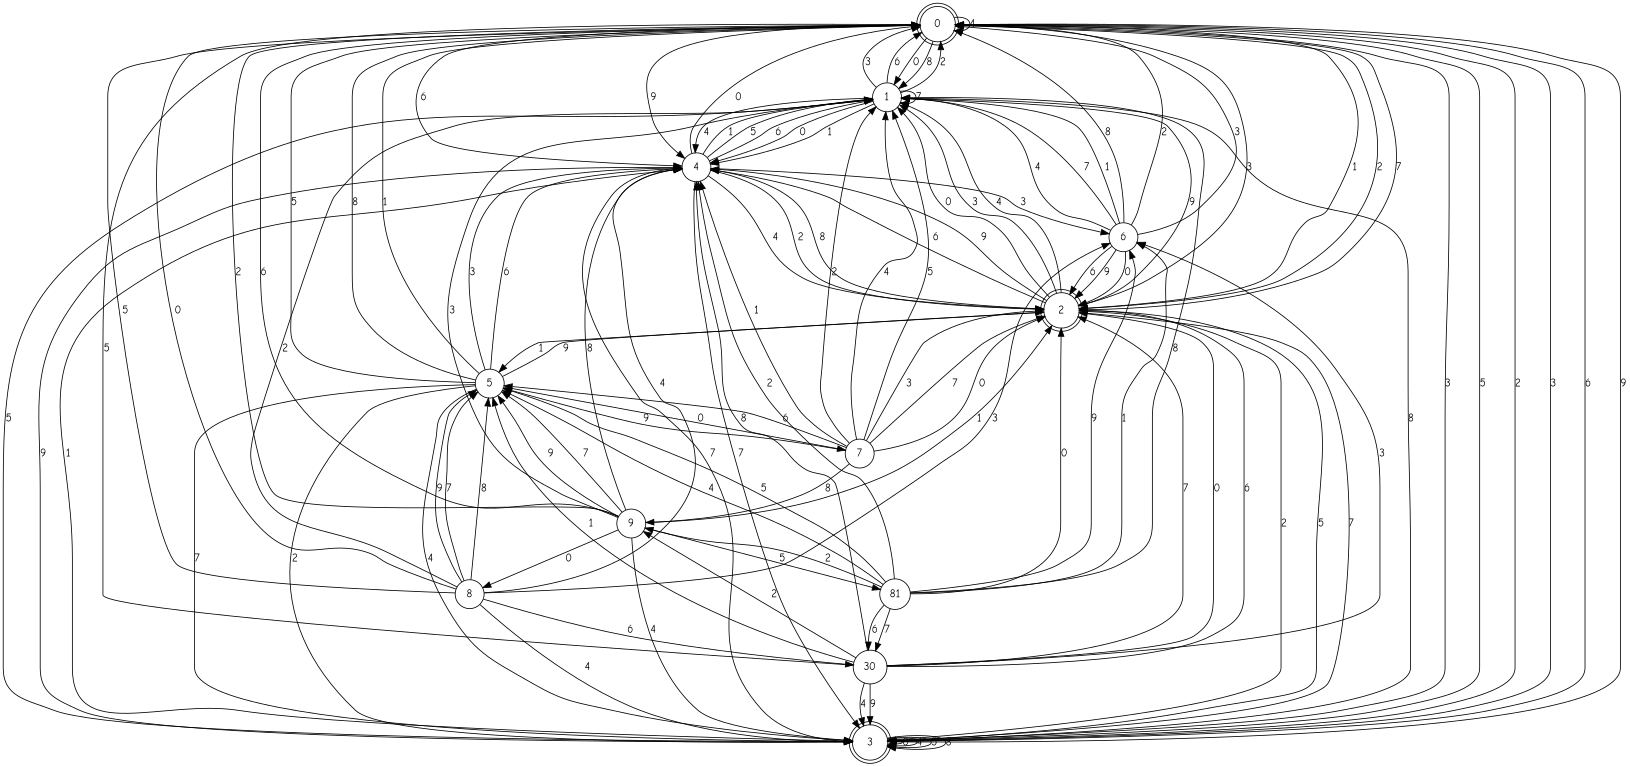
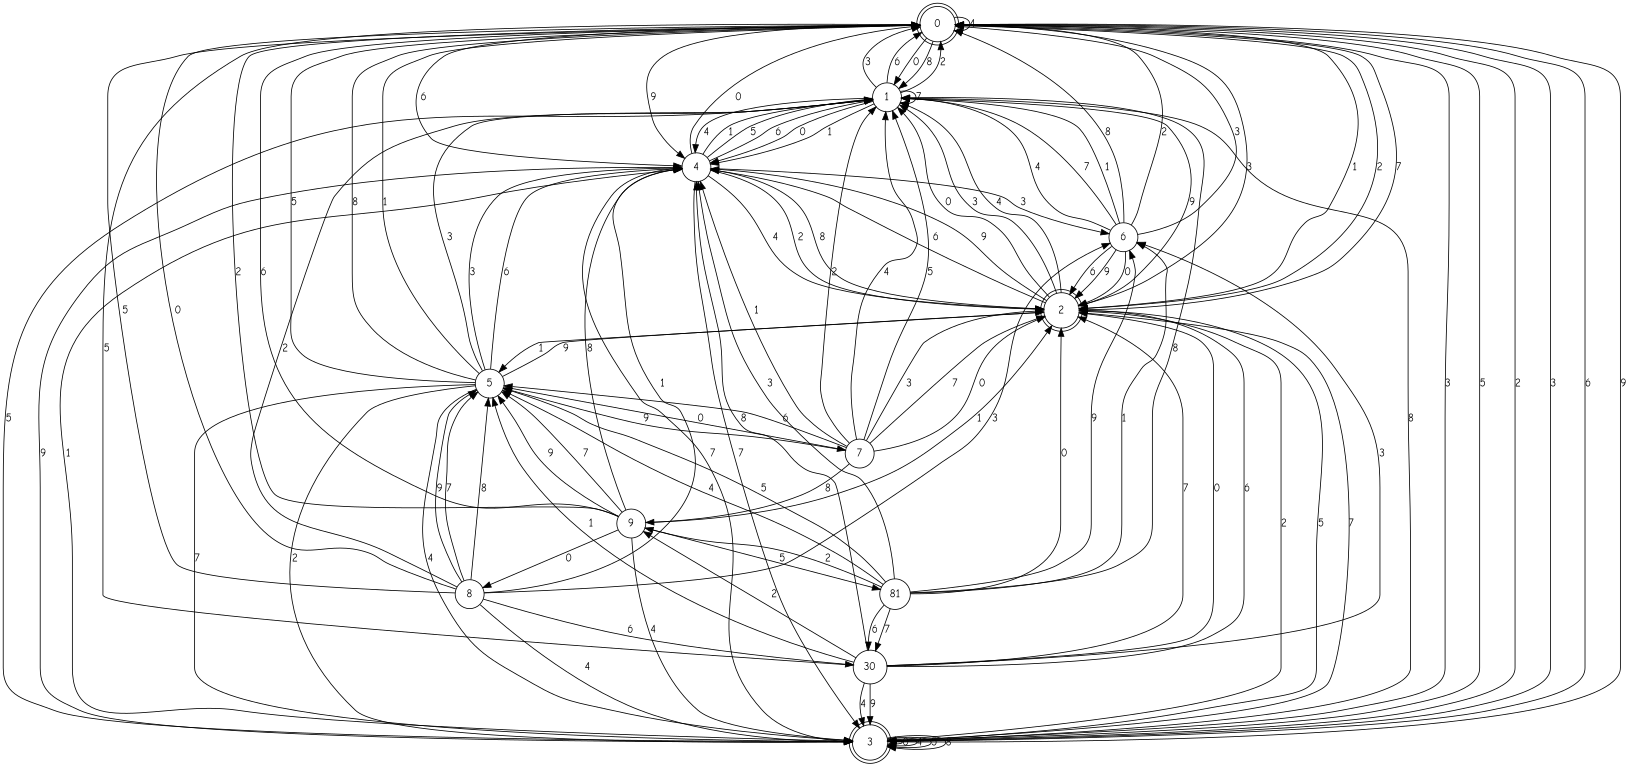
(471, 216) -> (458, 138)
(663, 384) -> (663, 384)
(770, 384) -> (770, 384)
